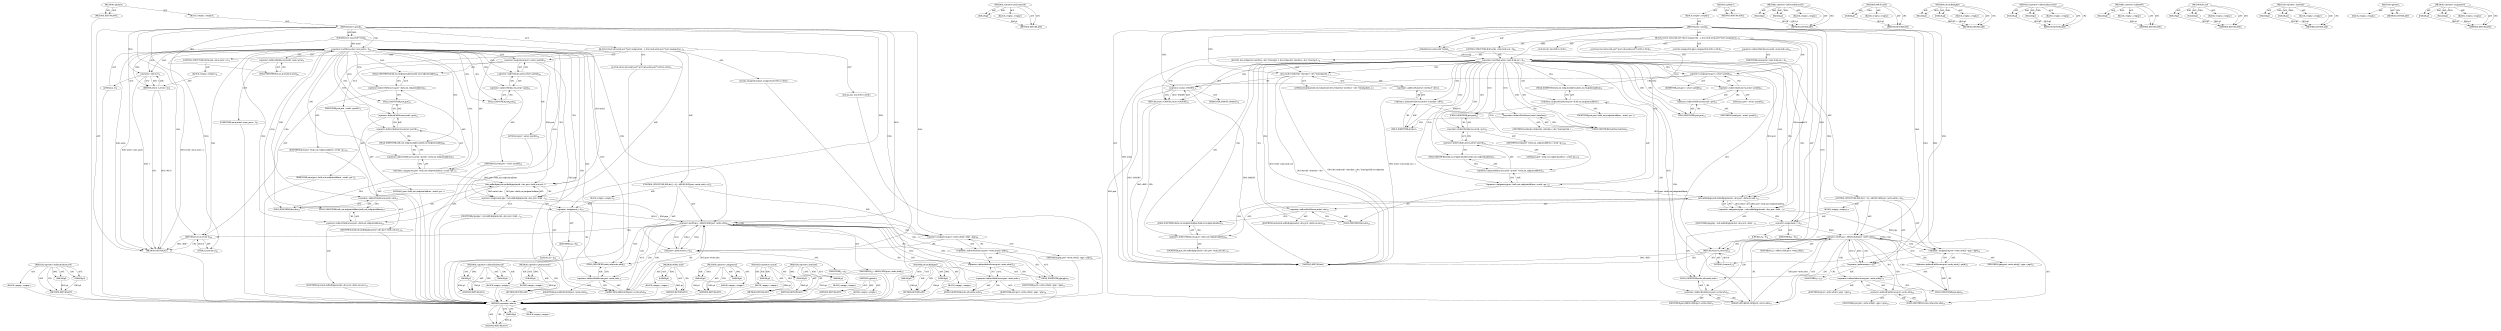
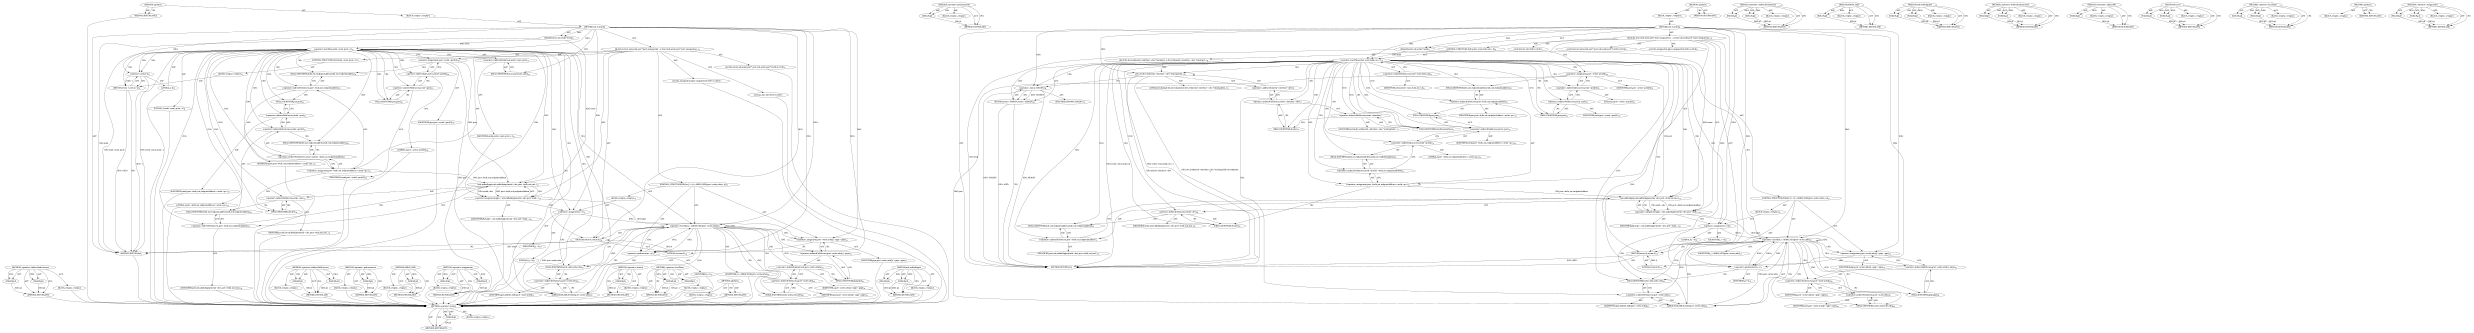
none -> (1384, 67)
none -> (169, 109)
